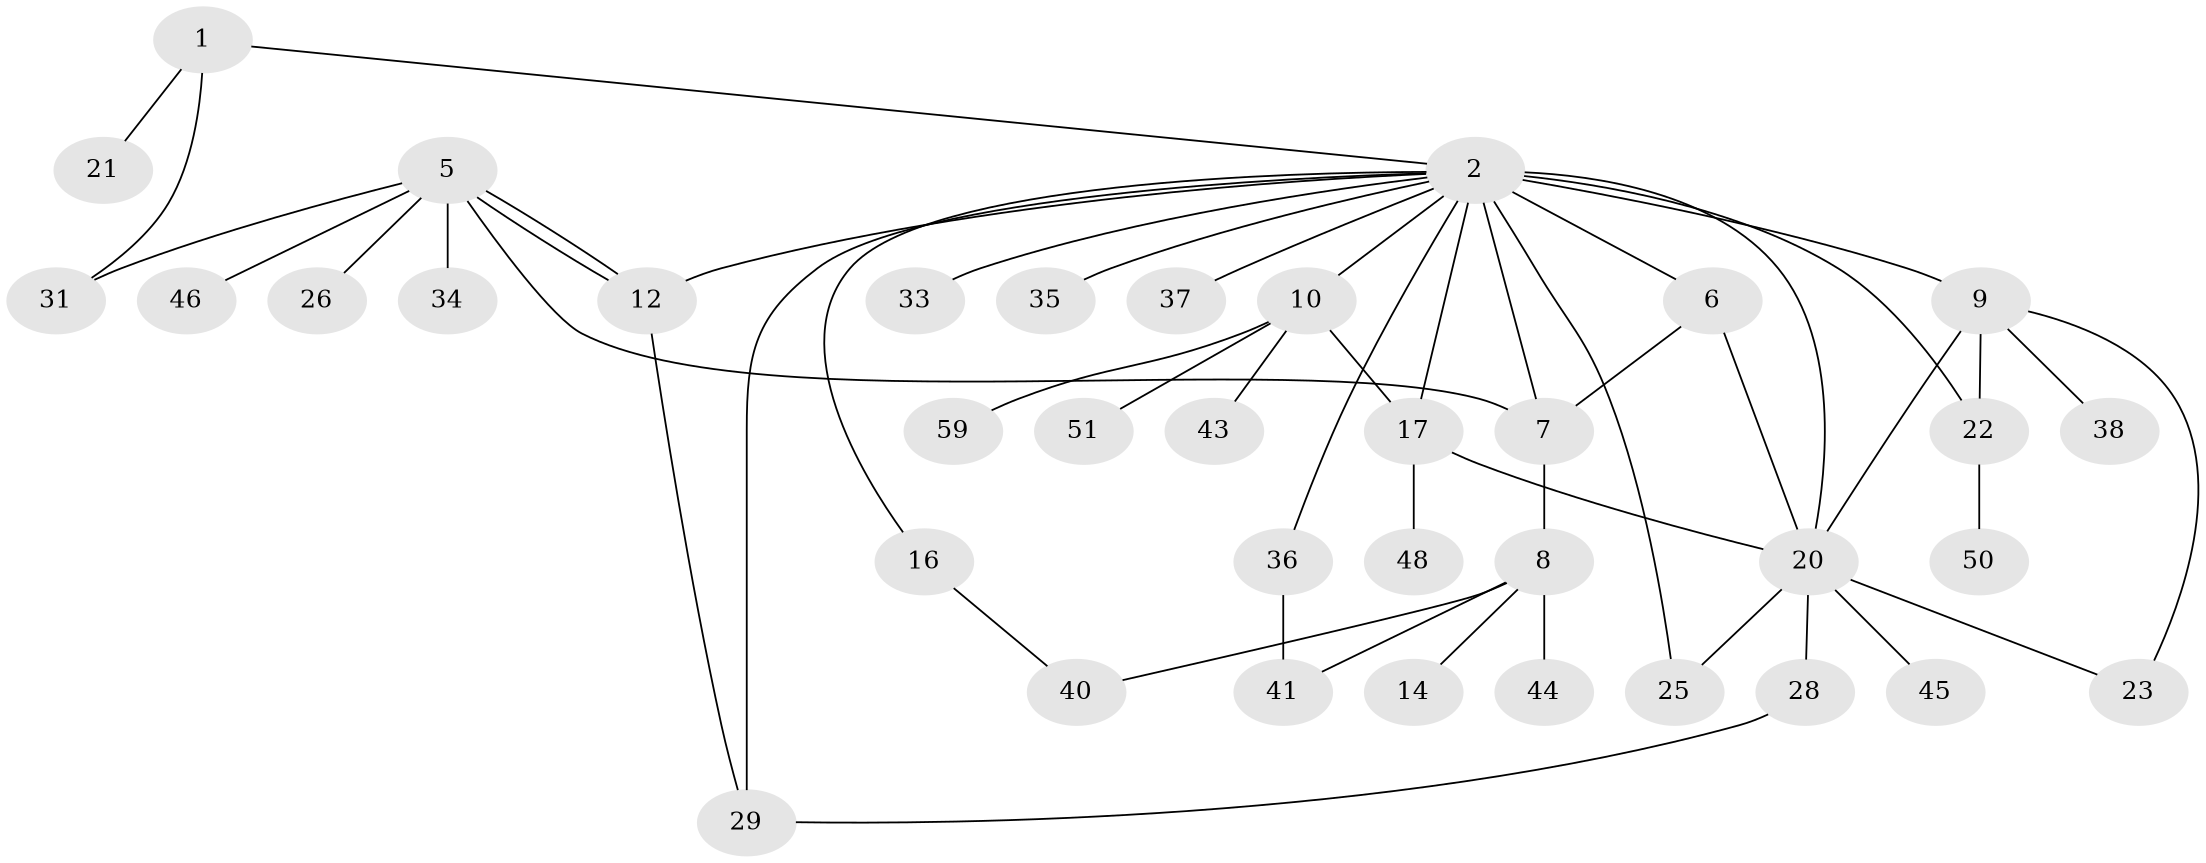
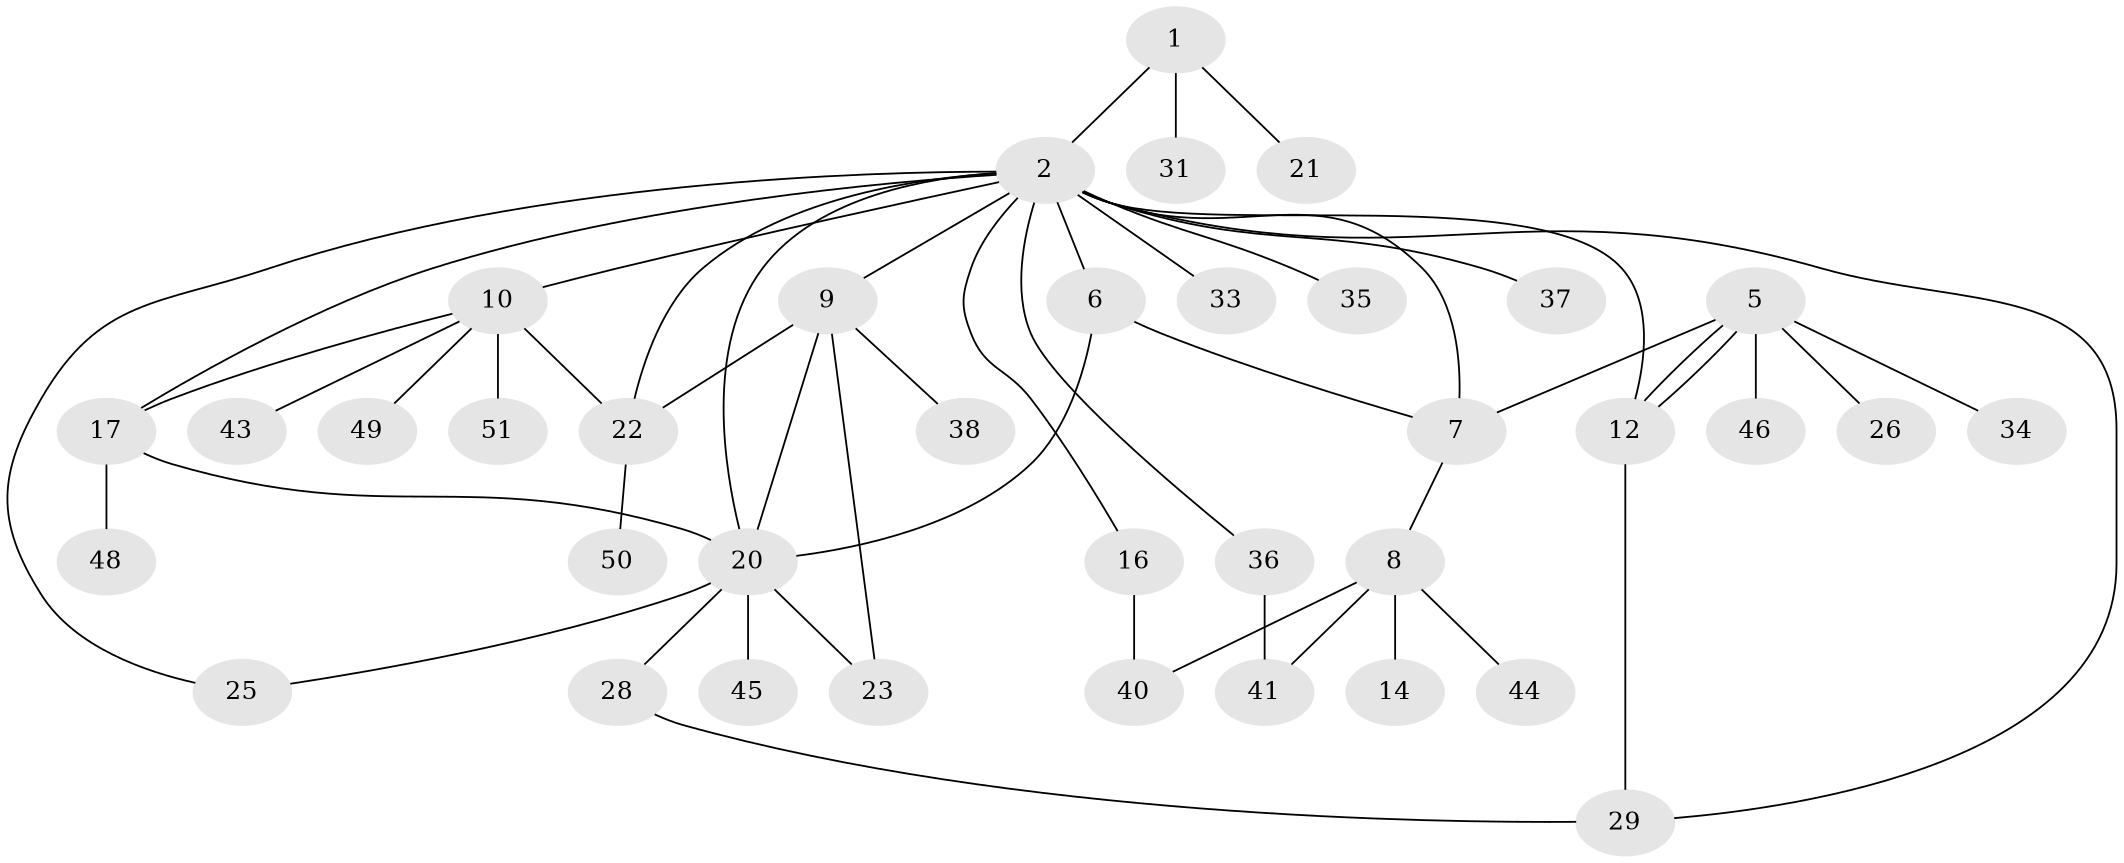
(247, 226) -> none
none -> (563, 366)
(953, 431) -> (367, 431)
